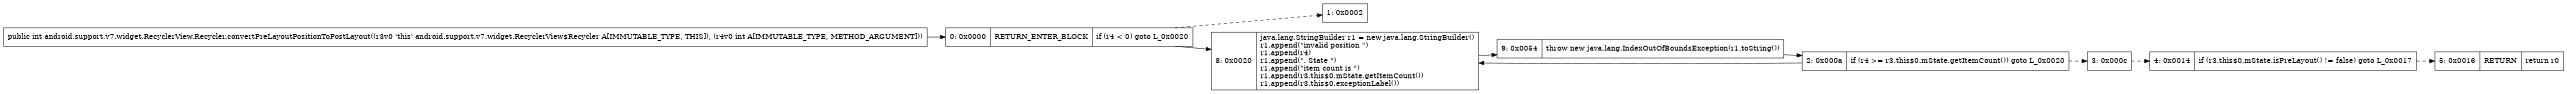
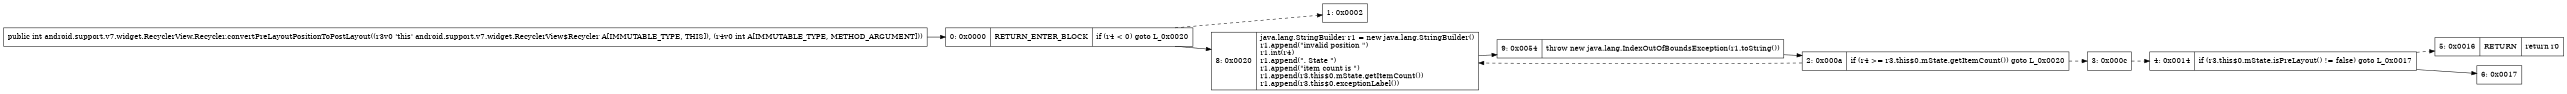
(1286, 53) -> (1278, 53)
(1643, 64) -> (1643, 64)
none -> (2499, 75)
